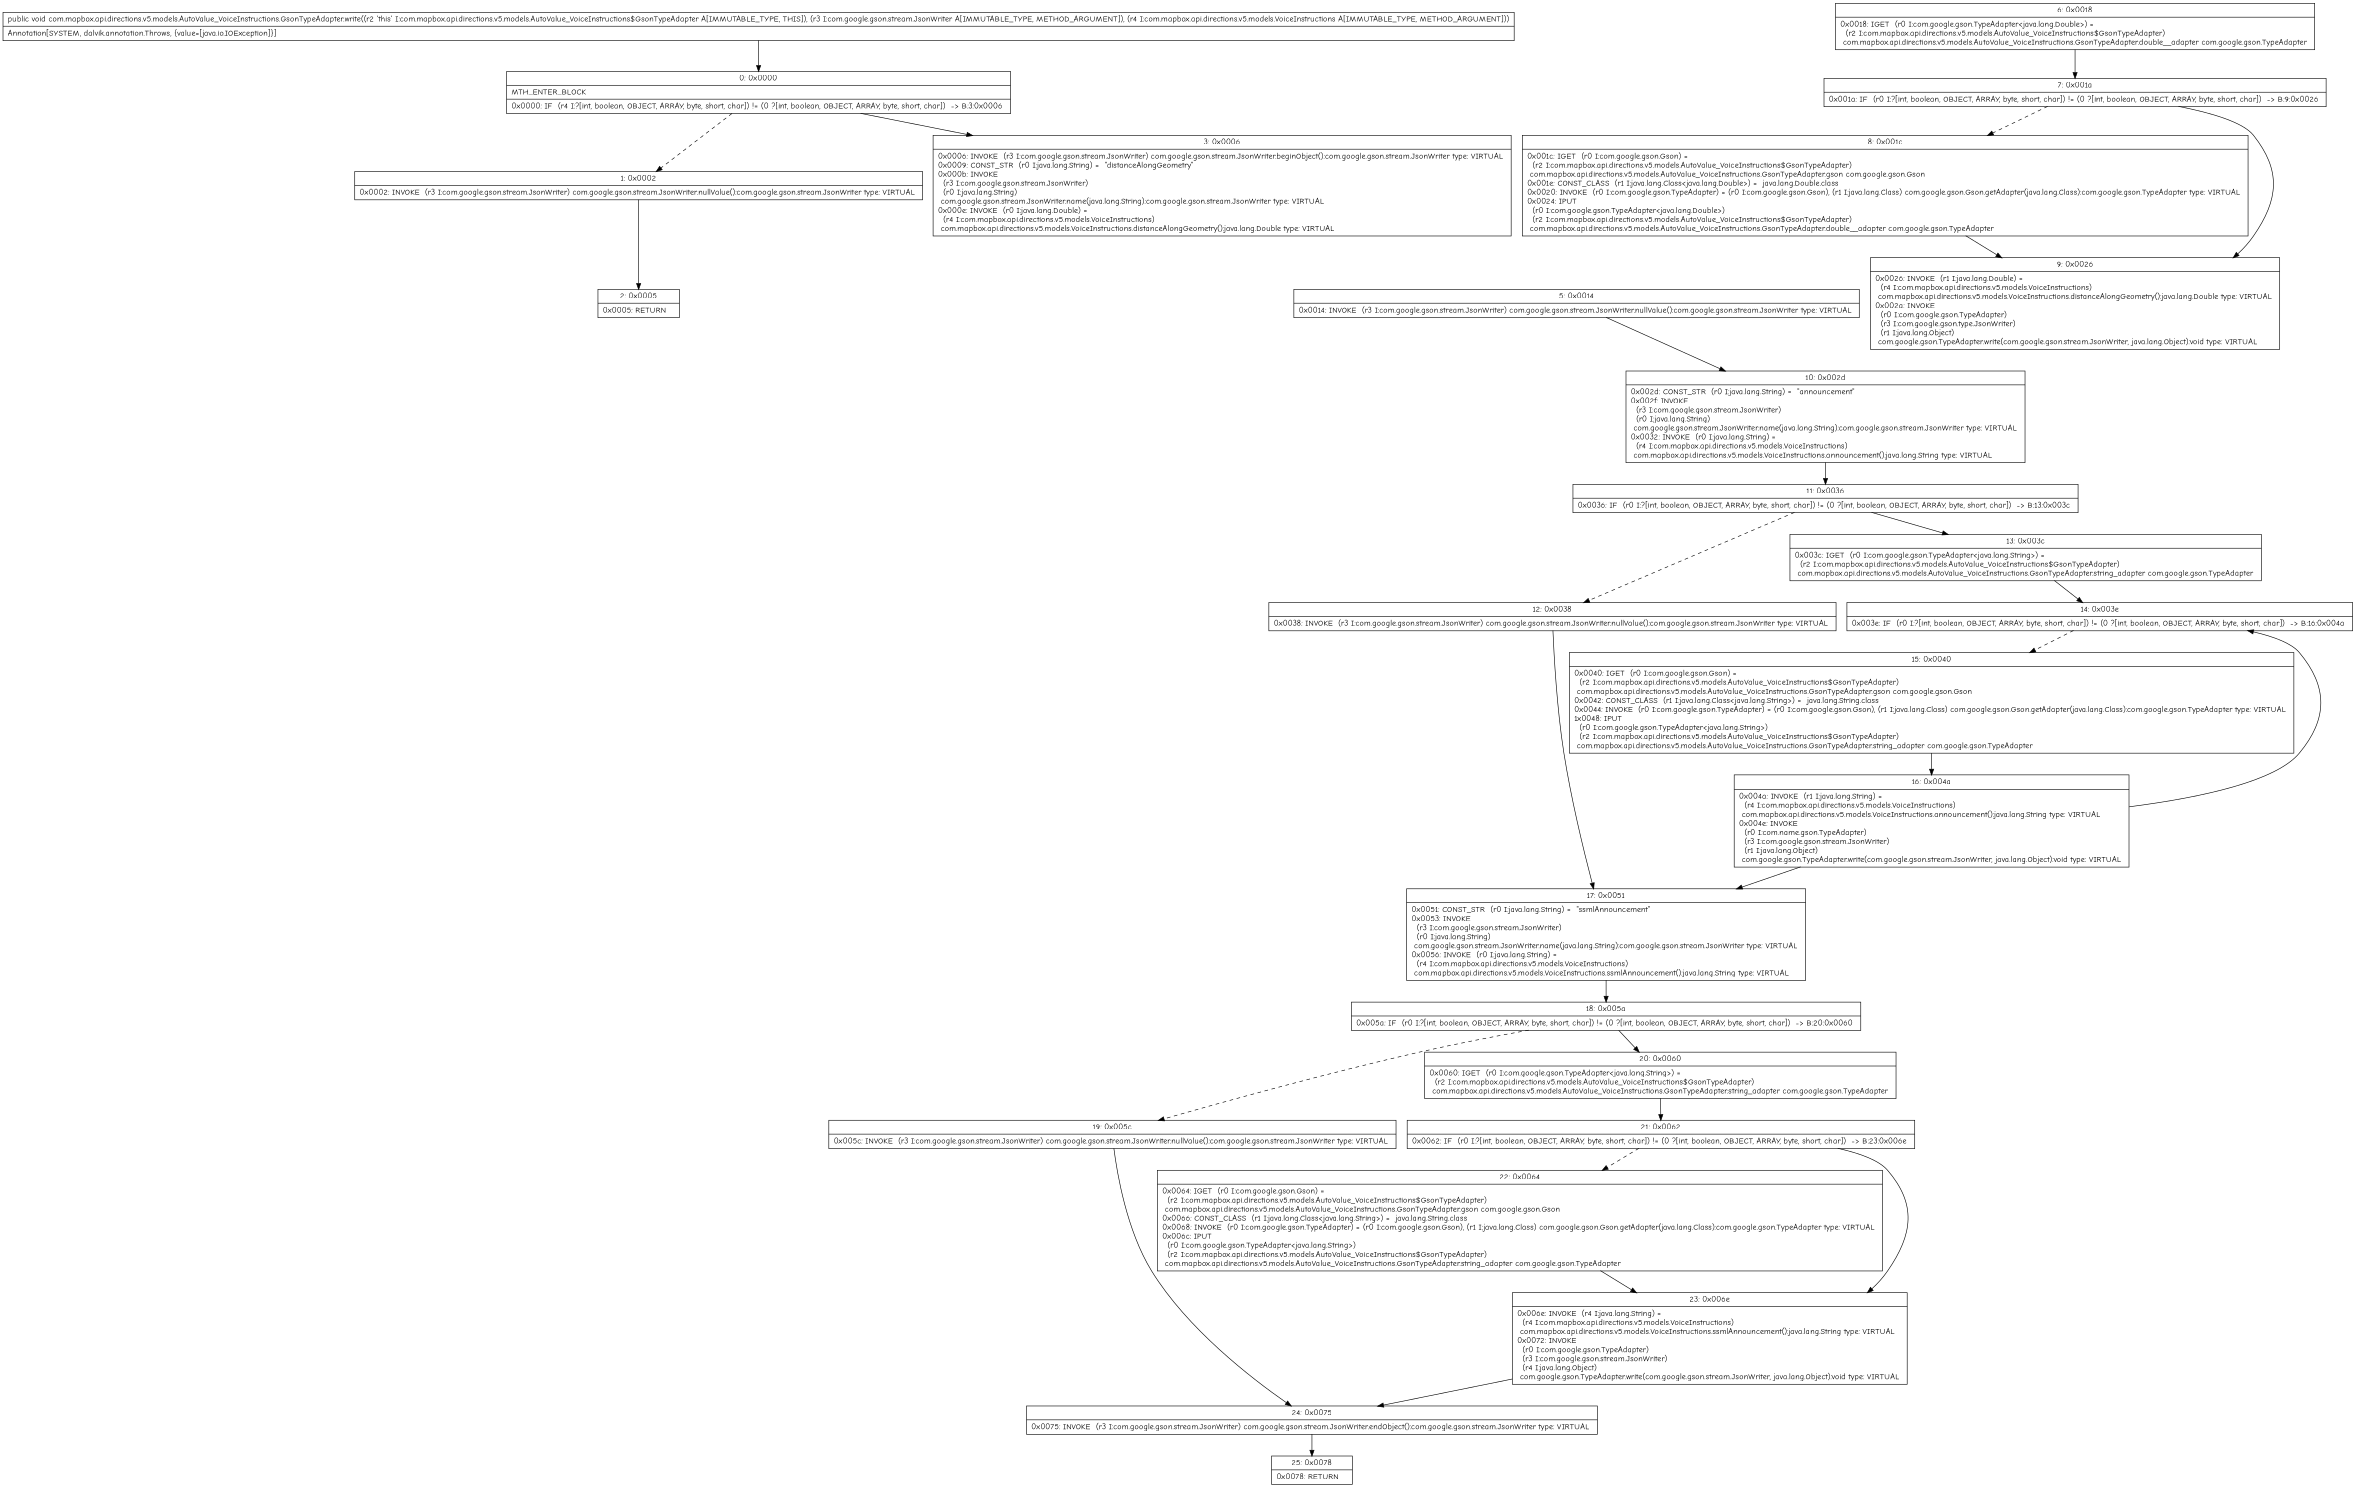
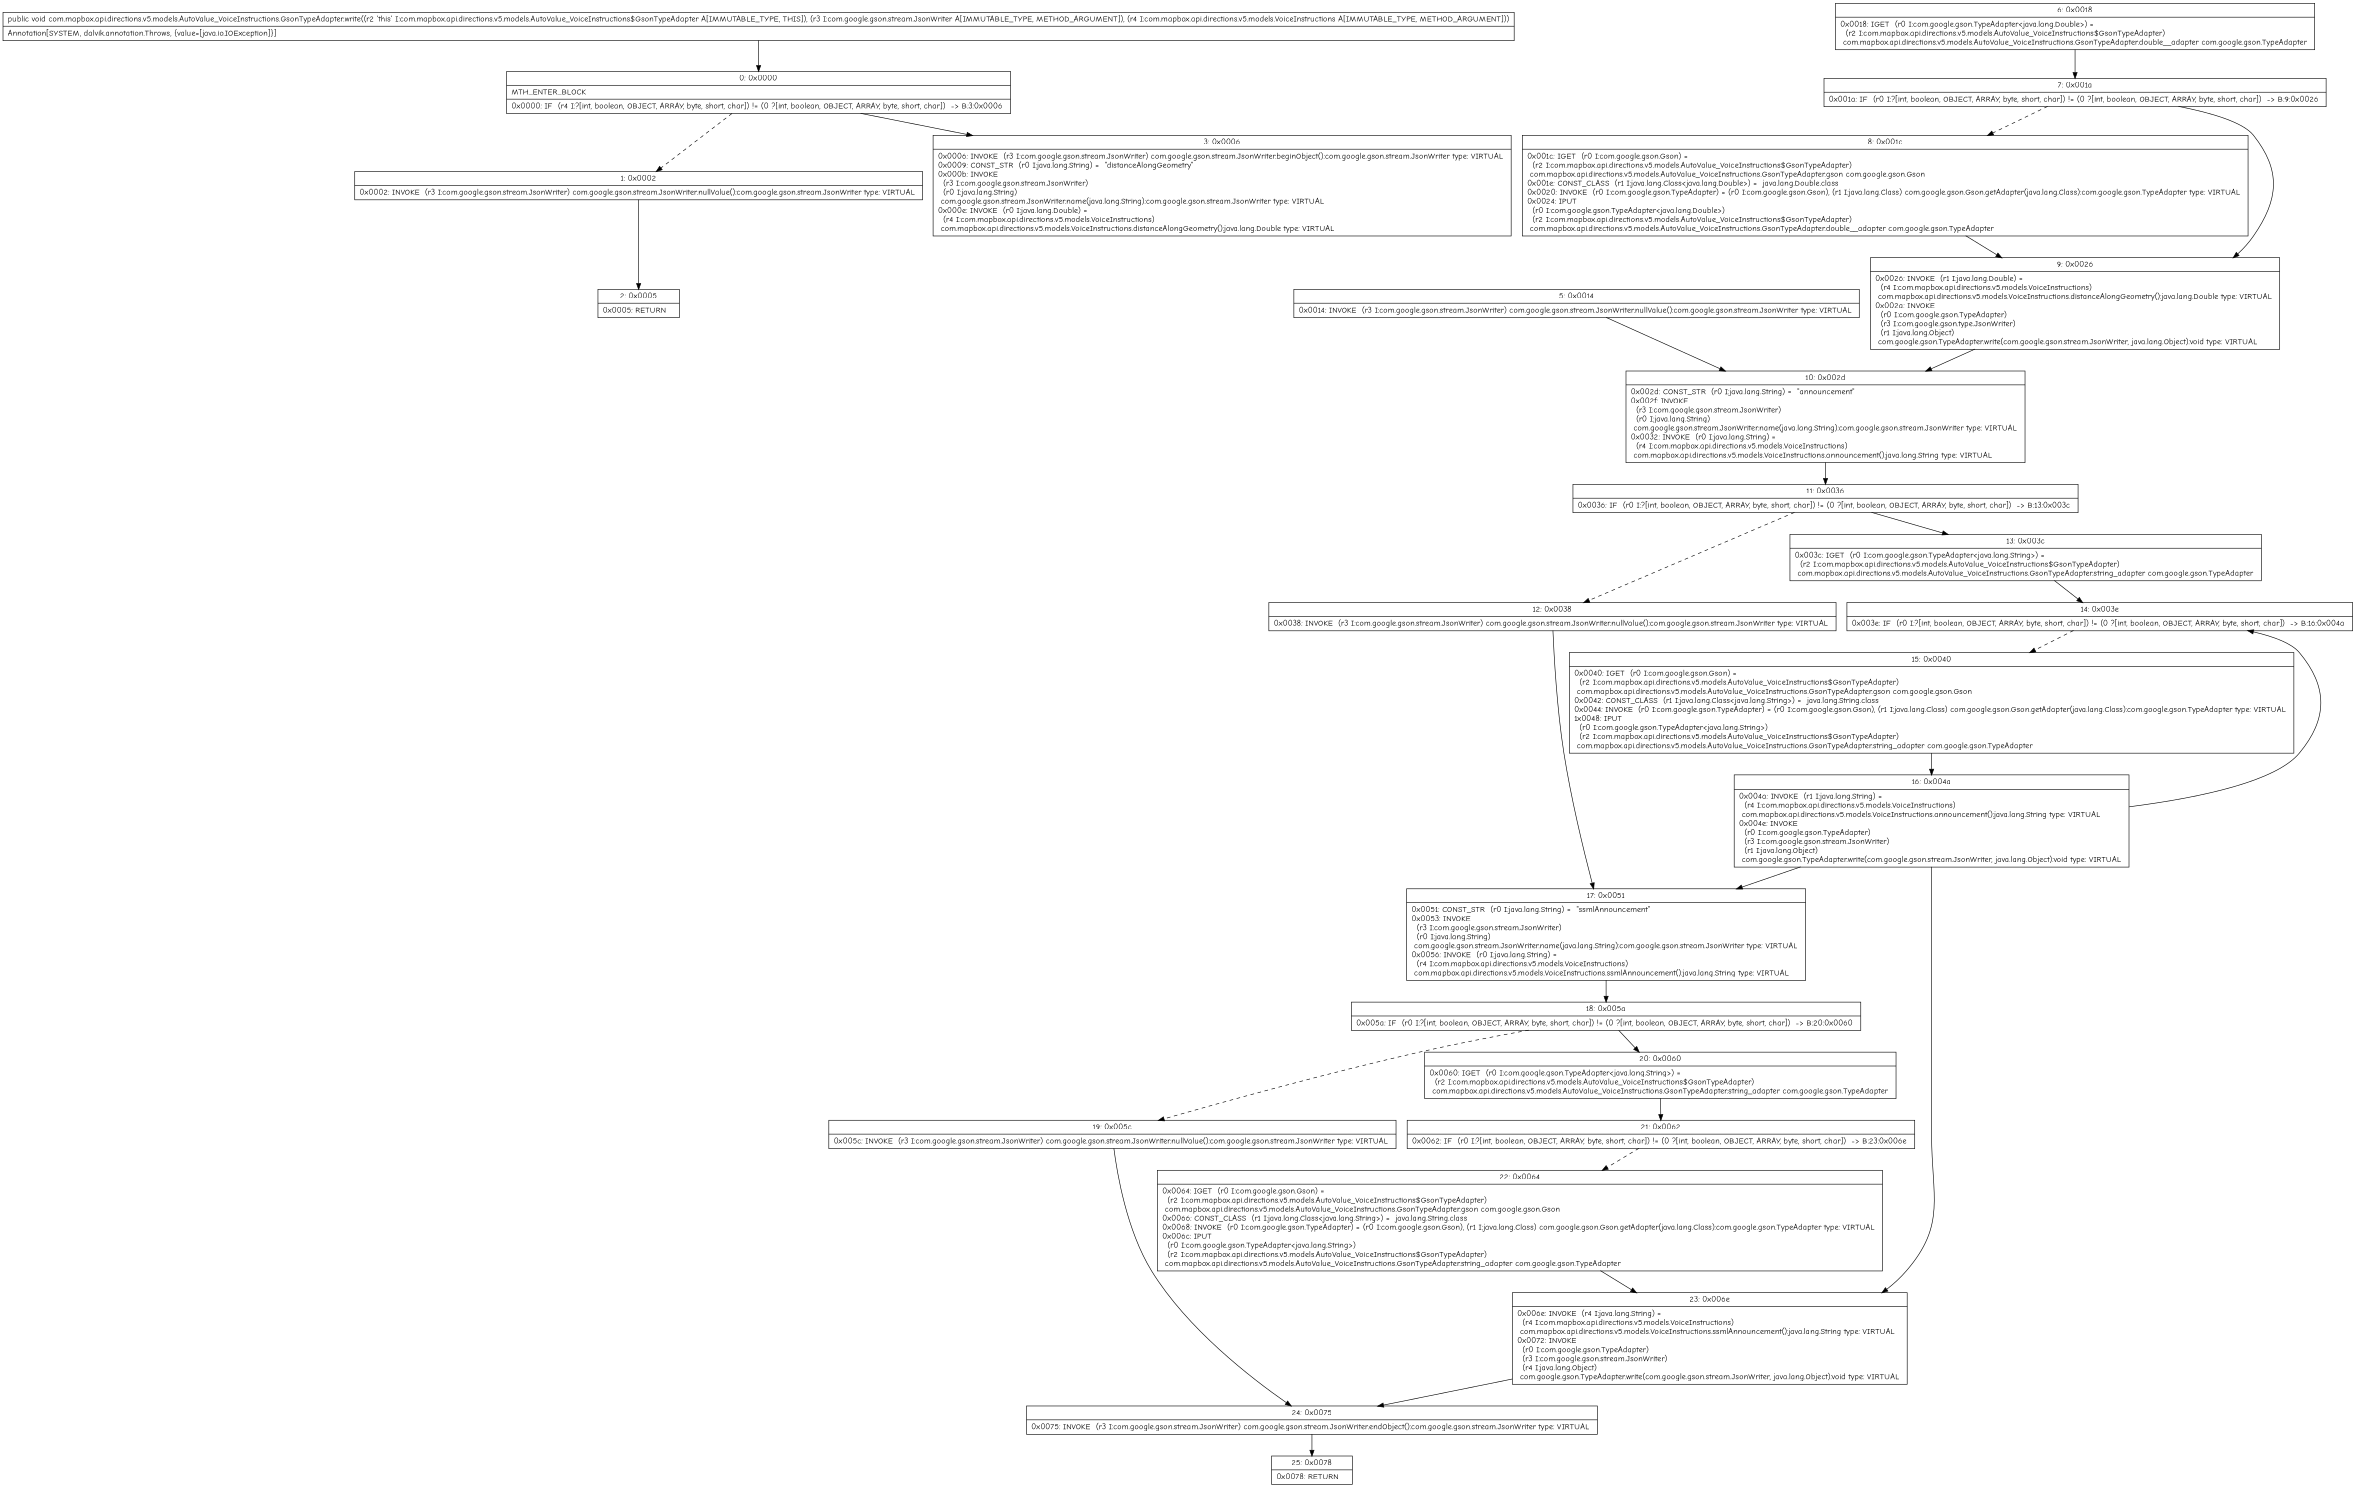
none -> (1953, 359)
(1803, 832) -> (1805, 832)
(1906, 1205) -> (1932, 1086)
